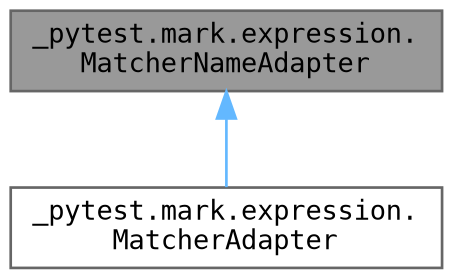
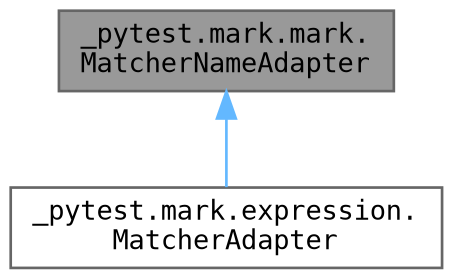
(226, 51) -> (226, 51)
